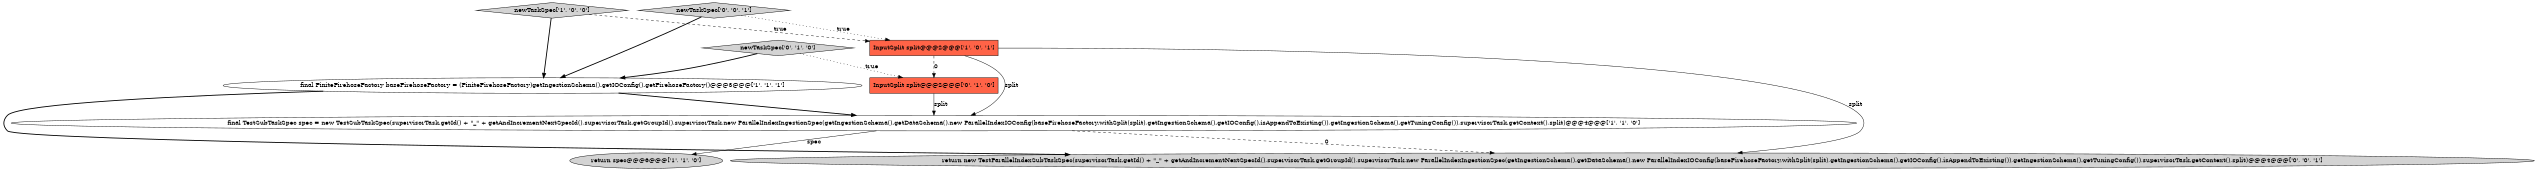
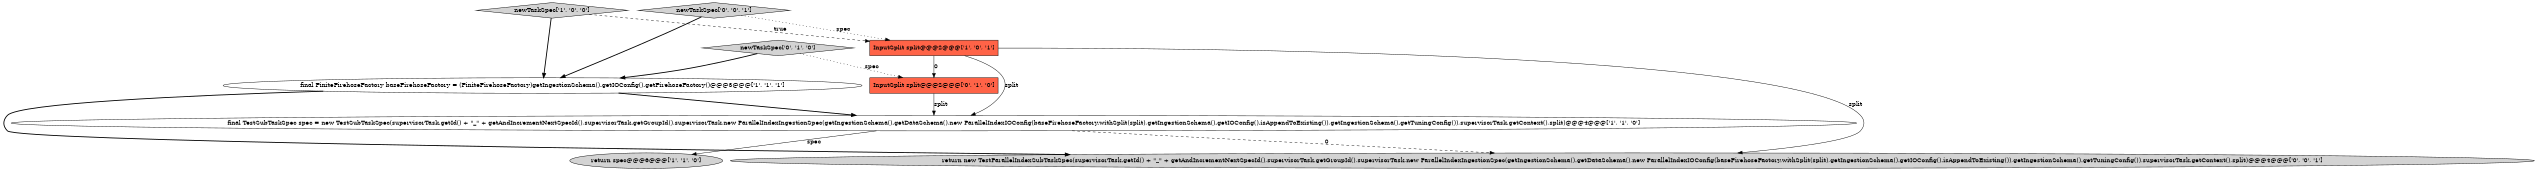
(843, 29) -> (843, 29)
(934, 65) -> (934, 65)
(872, 67) -> (872, 67)
